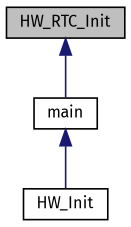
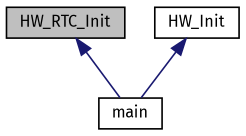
(66, 167) -> (159, 75)
